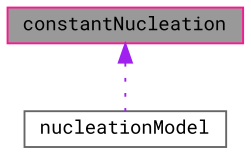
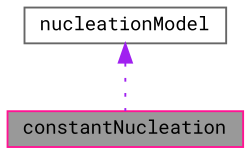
(125, 87) -> (125, 87)
